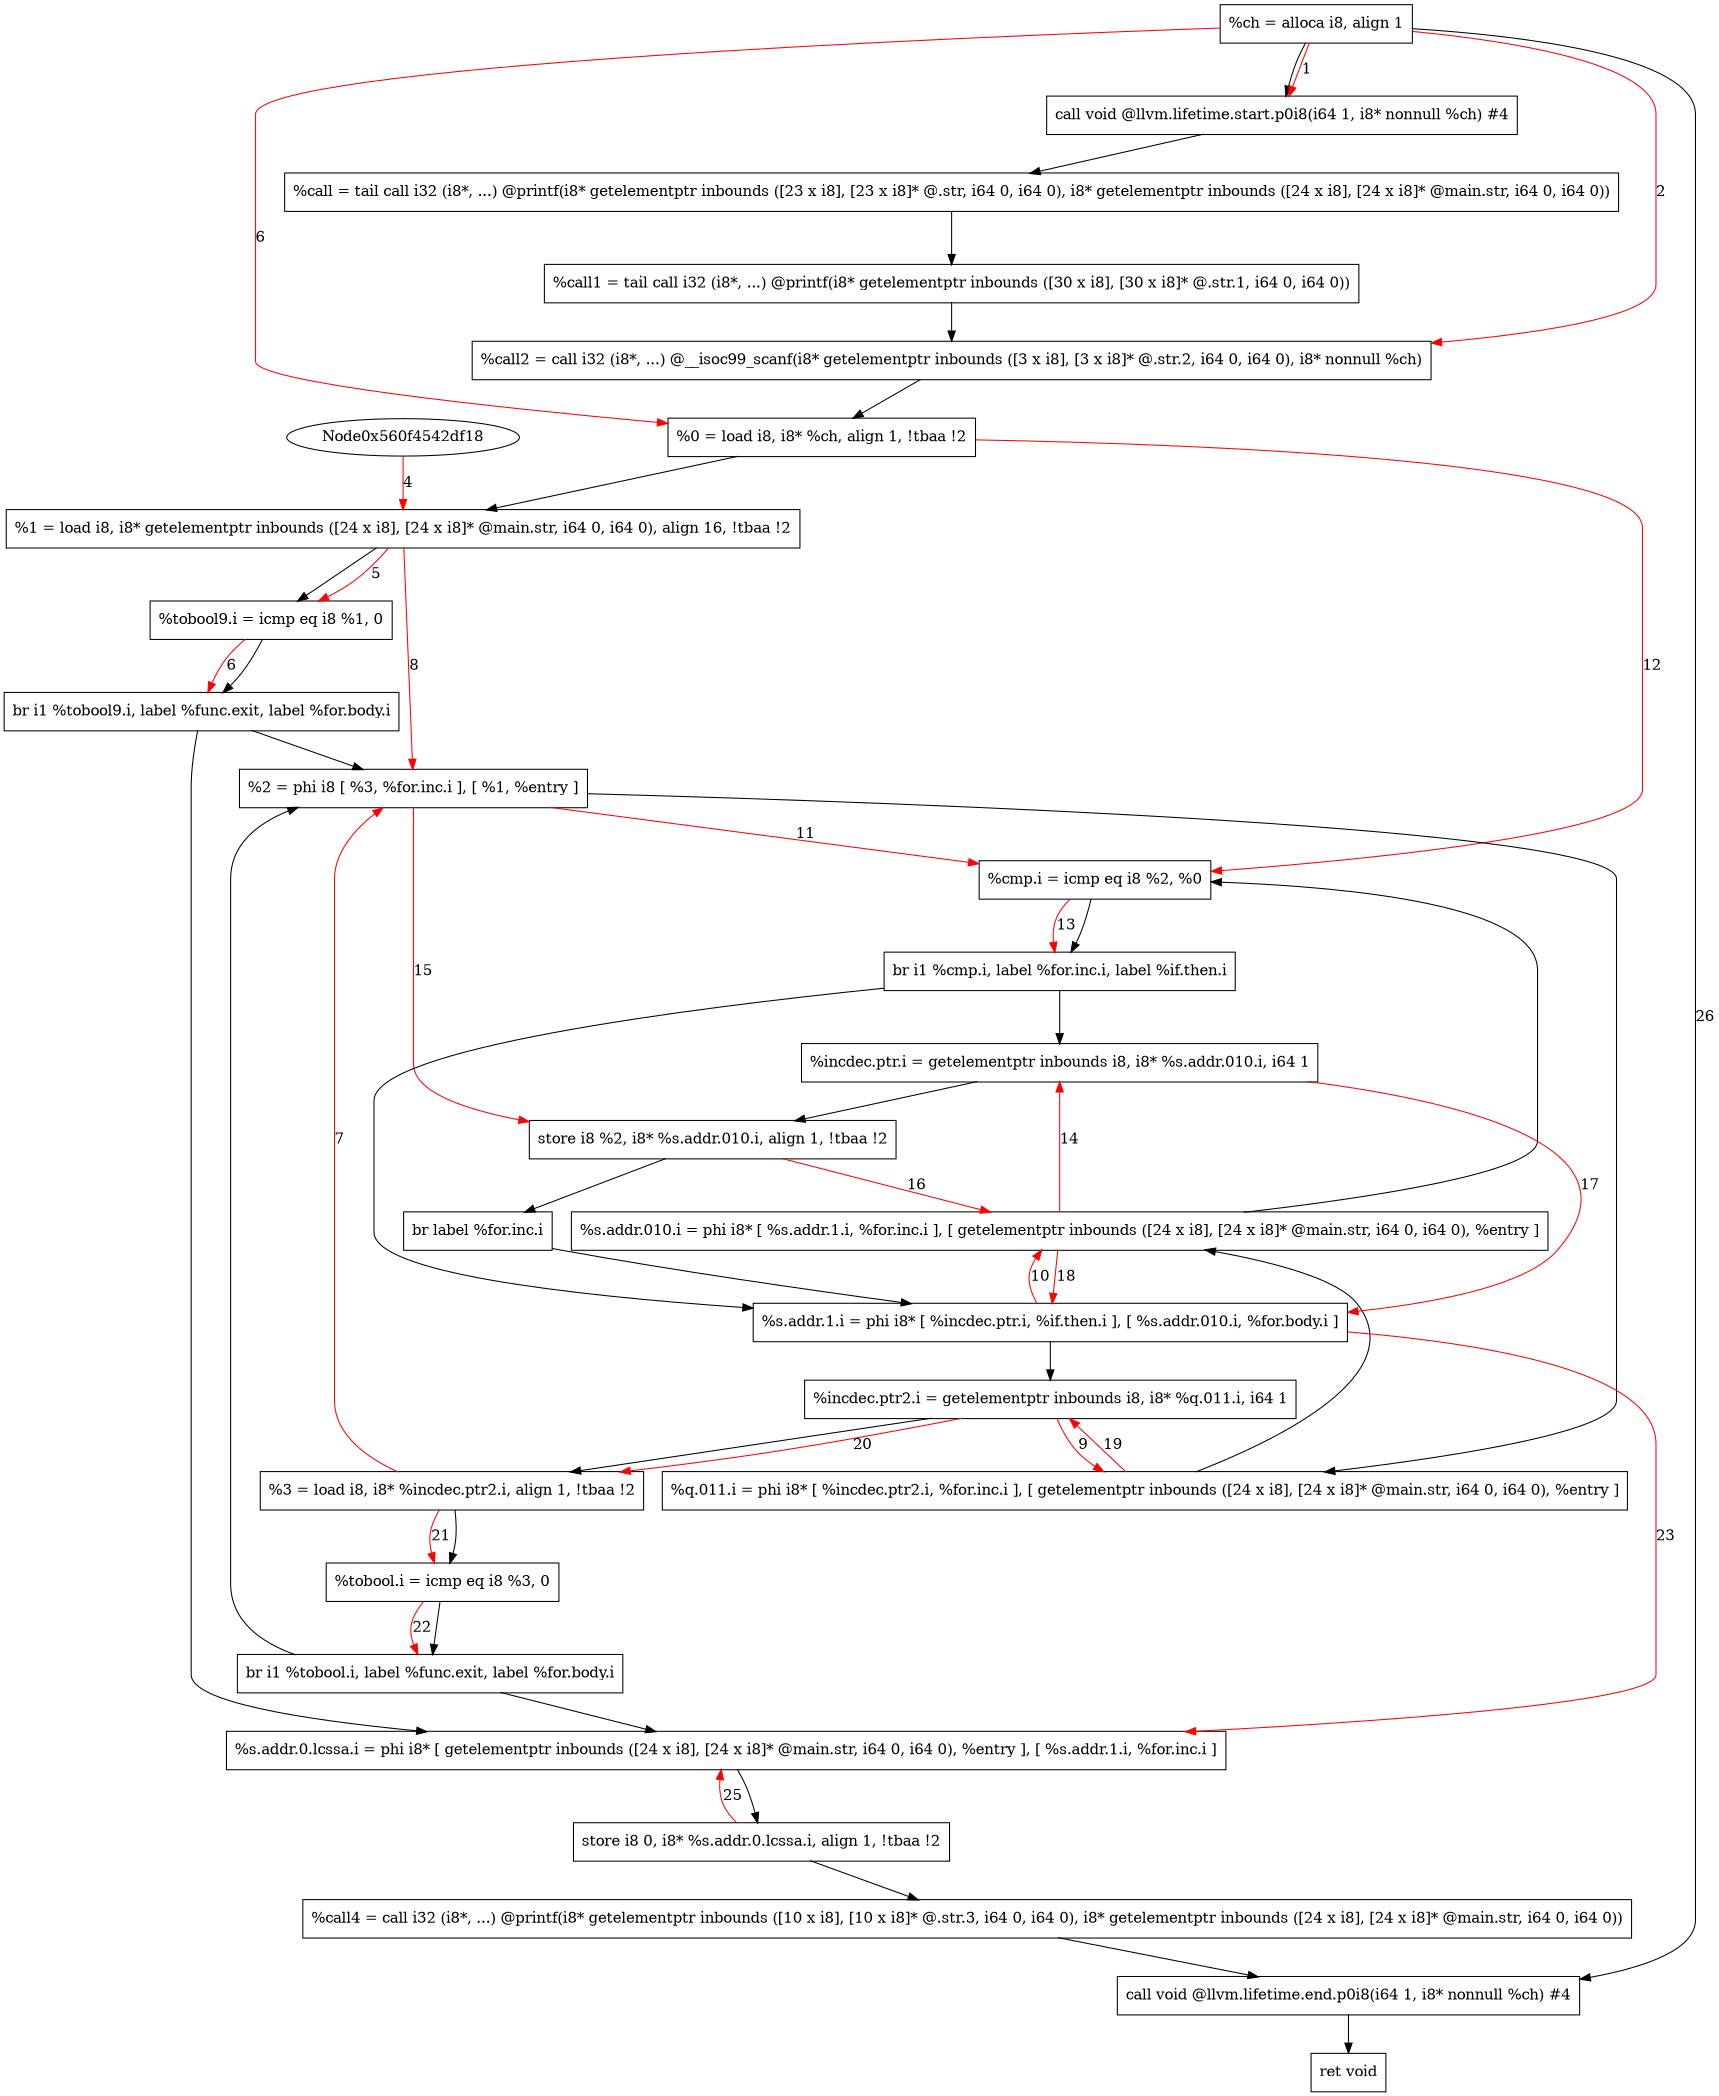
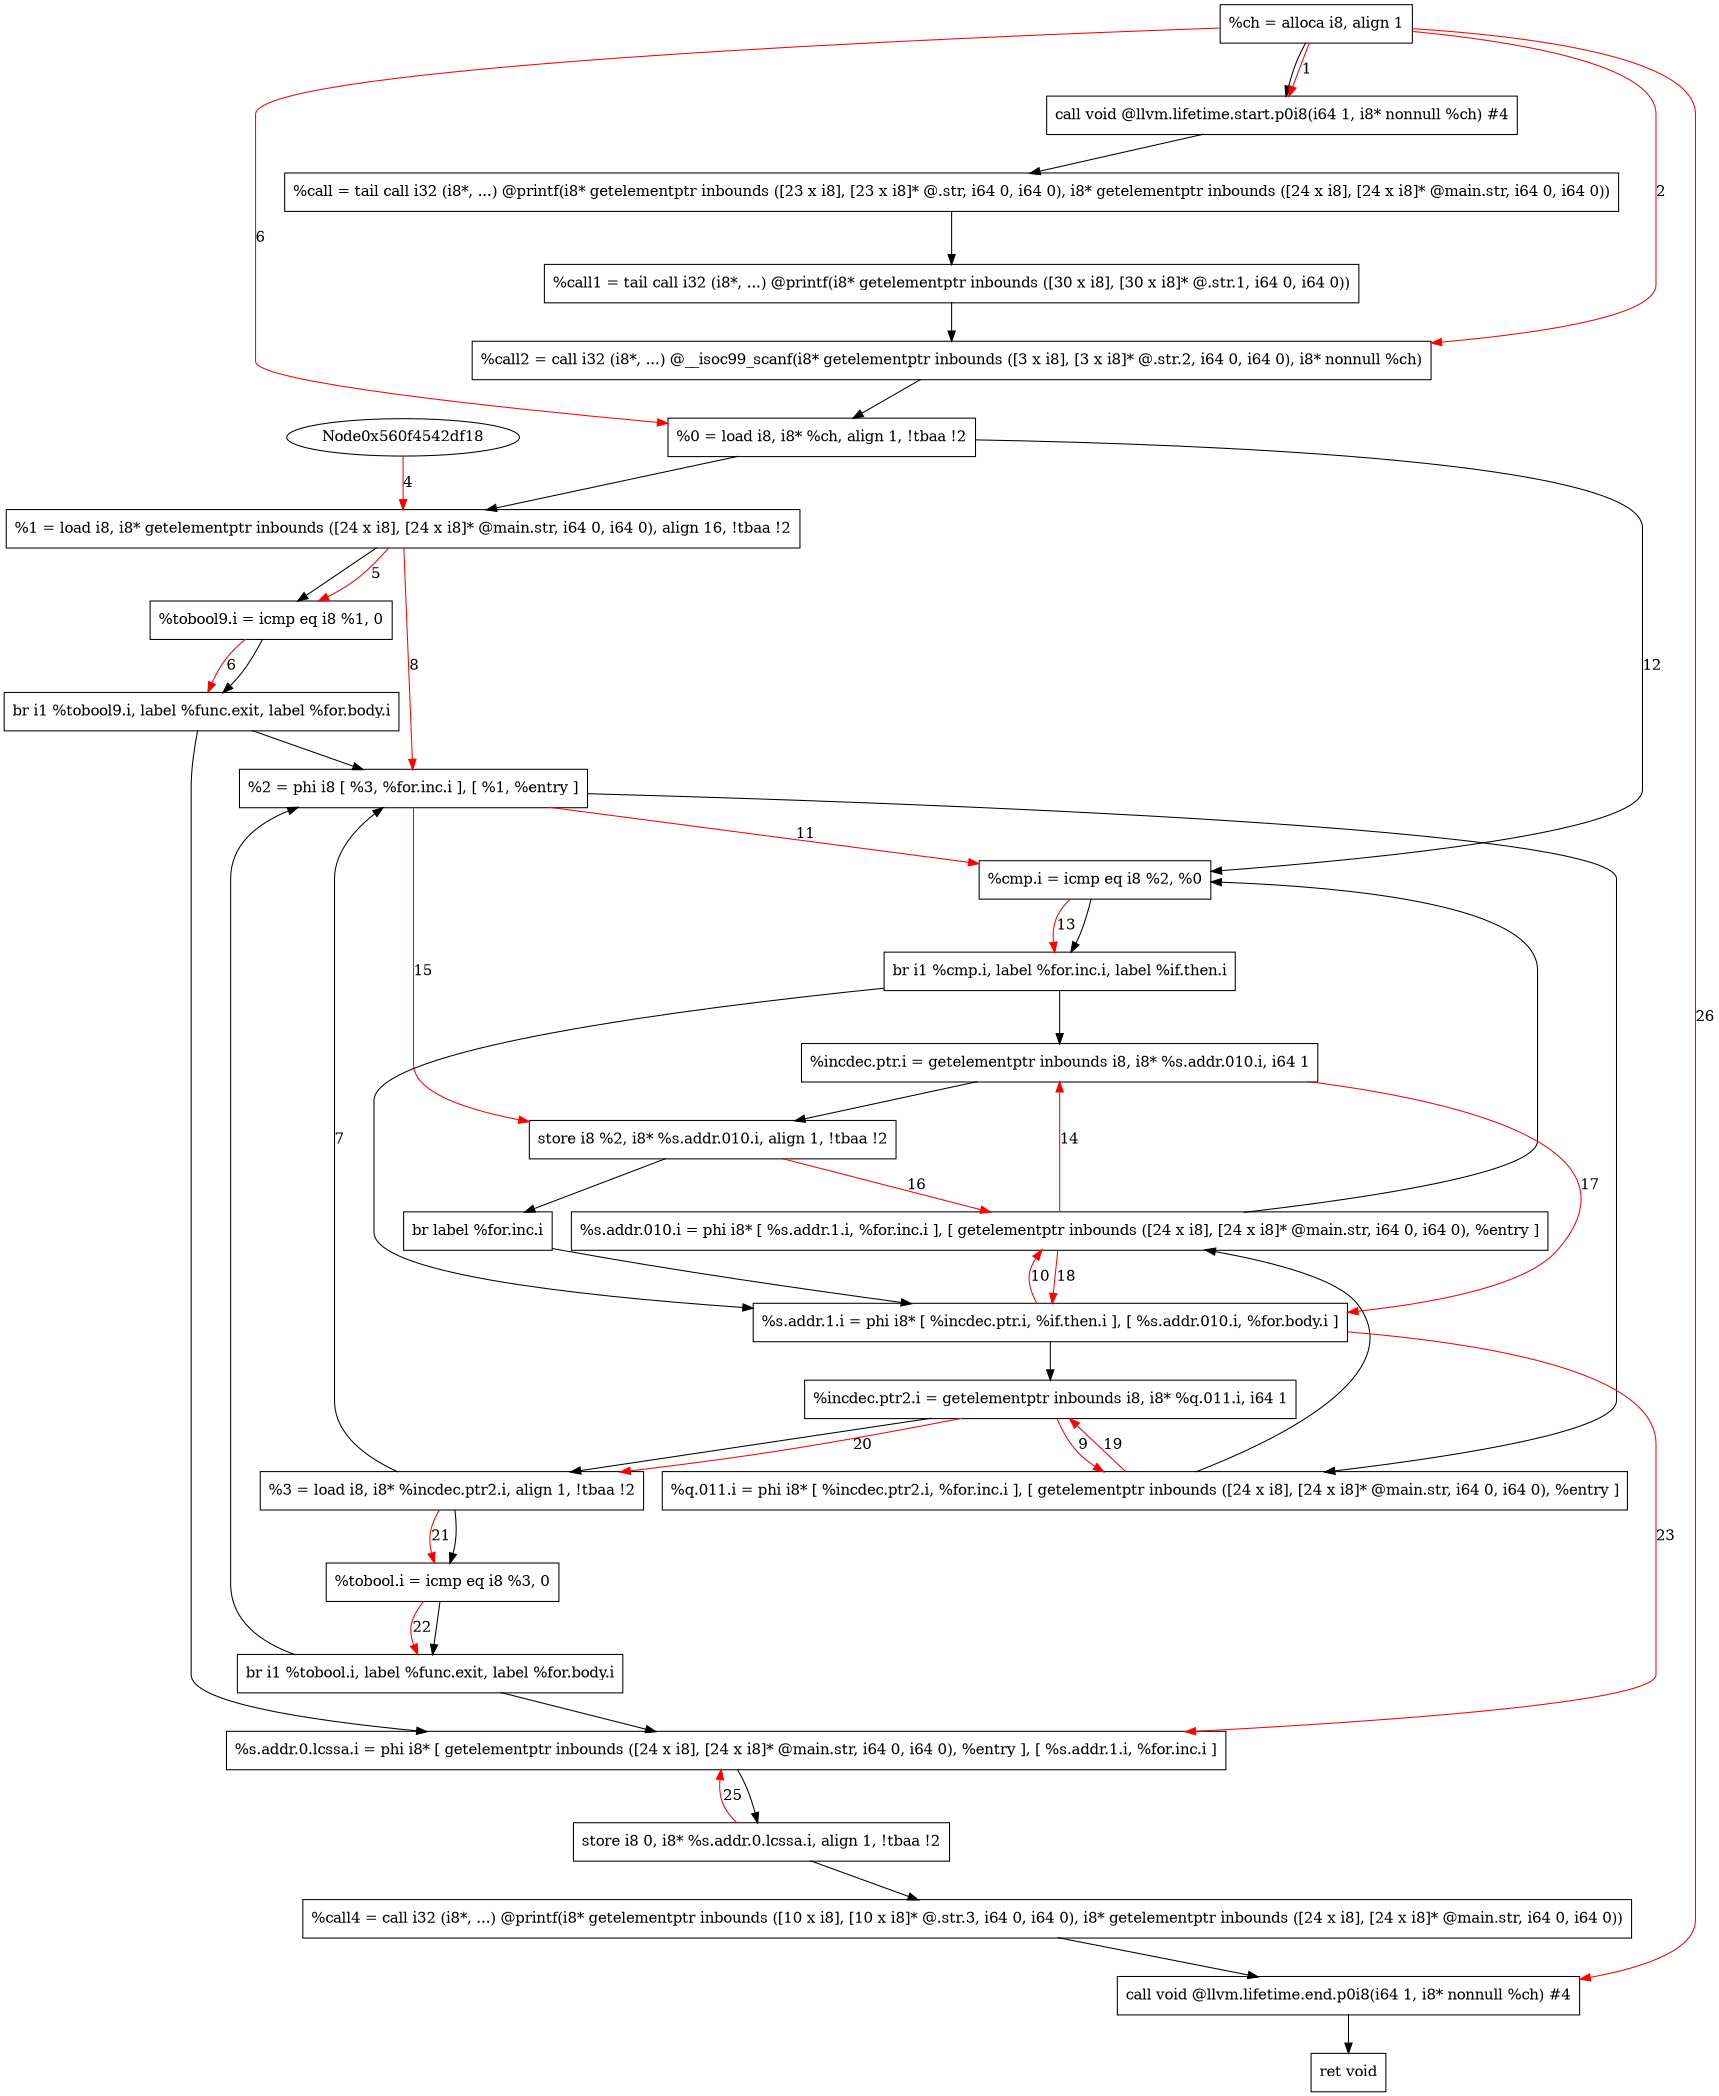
(1642, 535) -> (1642, 535)
(1695, 926) -> (1695, 926)
(335, 1151) -> (335, 1151)
